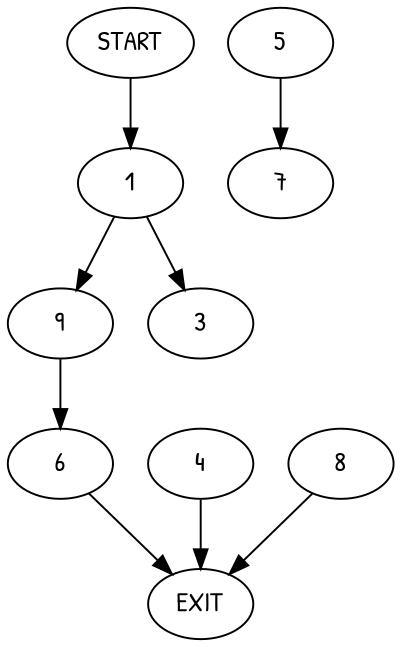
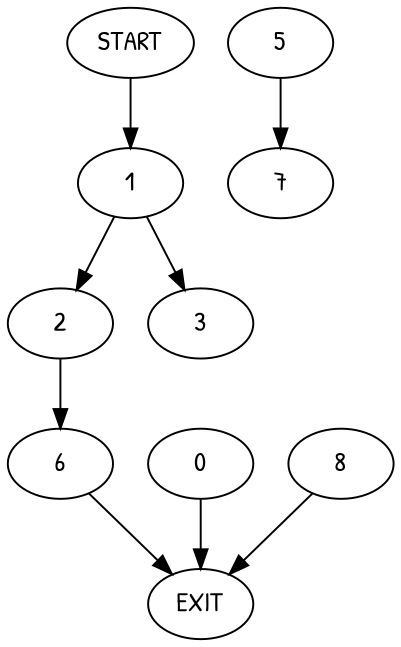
(60, 323) -> (60, 323)
(201, 464) -> (201, 464)
